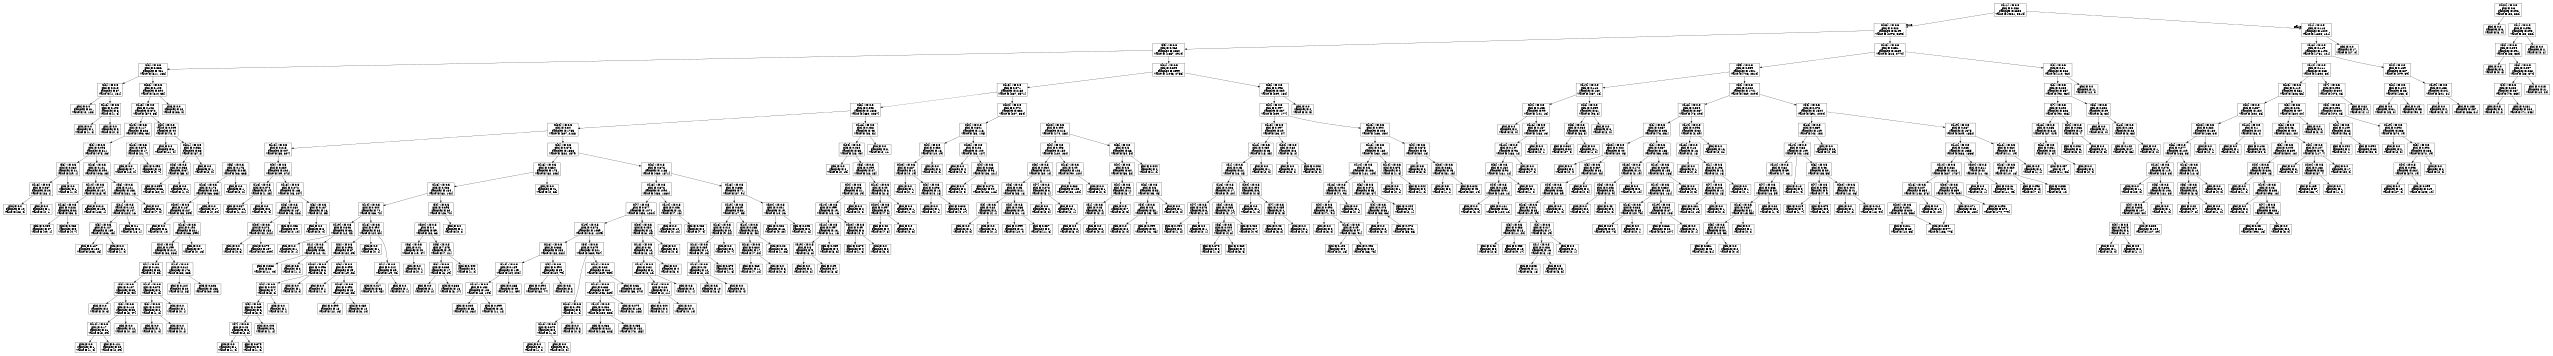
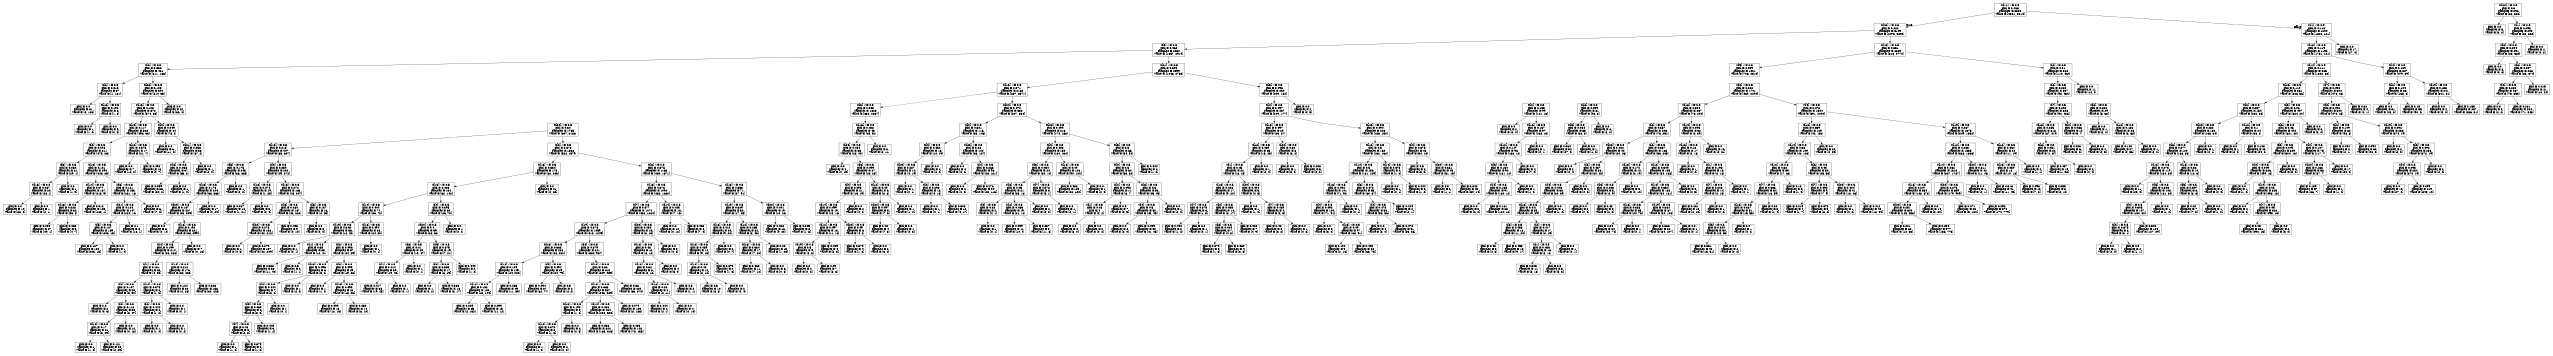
none -> (2515, 19)
(1745, 79) -> none
none -> (2397, 79)
(1589, 90) -> none
none -> (2332, 99)
(2078, 100) -> none
none -> (1033, 119)
(715, 120) -> none
(166, 130) -> (166, 130)
none -> (138, 139)
(1688, 150) -> (1688, 150)
(97, 158) -> none
none -> (258, 159)
(2301, 160) -> (2287, 159)
(1796, 169) -> (1787, 179)
(1977, 169) -> (1977, 169)
(2059, 169) -> (2059, 169)
none -> (1660, 178)
none -> (860, 179)
none -> (1135, 179)
(1225, 198) -> none
(1041, 199) -> (1028, 199)
(1946, 205) -> (1910, 199)
(125, 209) -> (125, 209)
(1095, 209) -> (1095, 209)
none -> (435, 218)
none -> (2128, 218)
(1394, 221) -> (1390, 219)
(963, 229) -> none
(358, 239) -> none
(385, 247) -> (401, 259)
(441, 249) -> (441, 249)
(172, 258) -> none
(265, 269) -> (265, 269)
(580, 278) -> (587, 298)
(632, 329) -> (632, 329)
